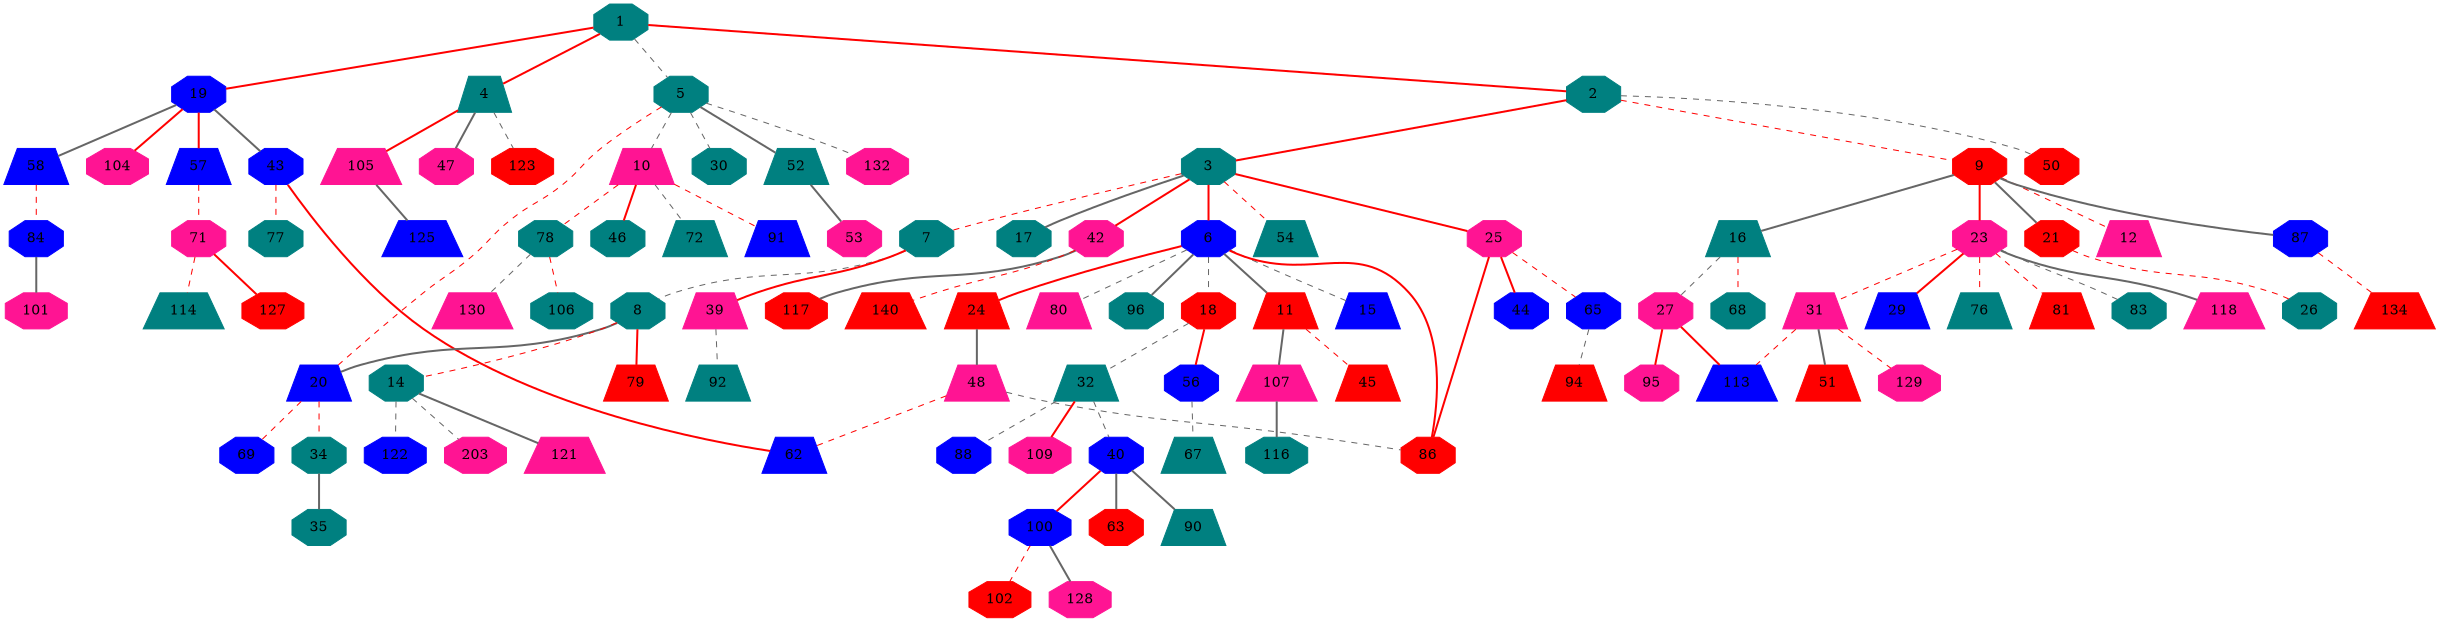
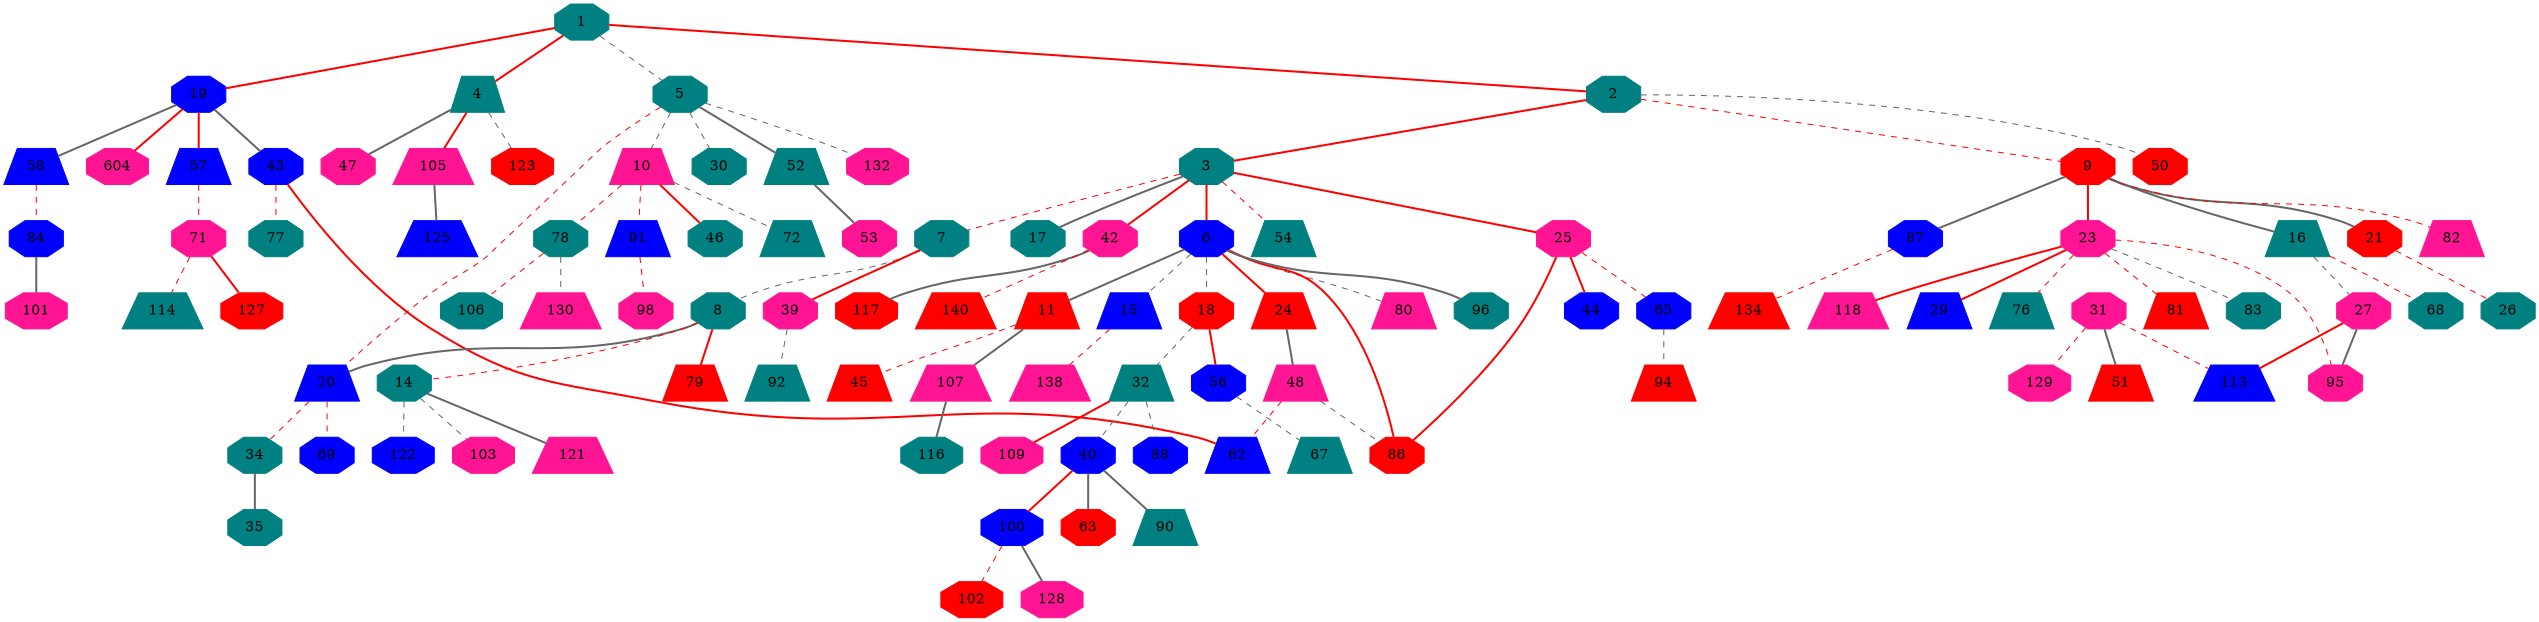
(117, 166) -> (117, 166)
(2129, 239) -> (2452, 239)
(1897, 275) -> (2246, 267)
(2099, 277) -> (1968, 272)
none -> (646, 311)
(715, 311) -> (790, 311)
(1815, 311) -> (2099, 311)
(1659, 347) -> (2350, 347)
none -> (1050, 383)
(475, 455) -> (484, 455)
